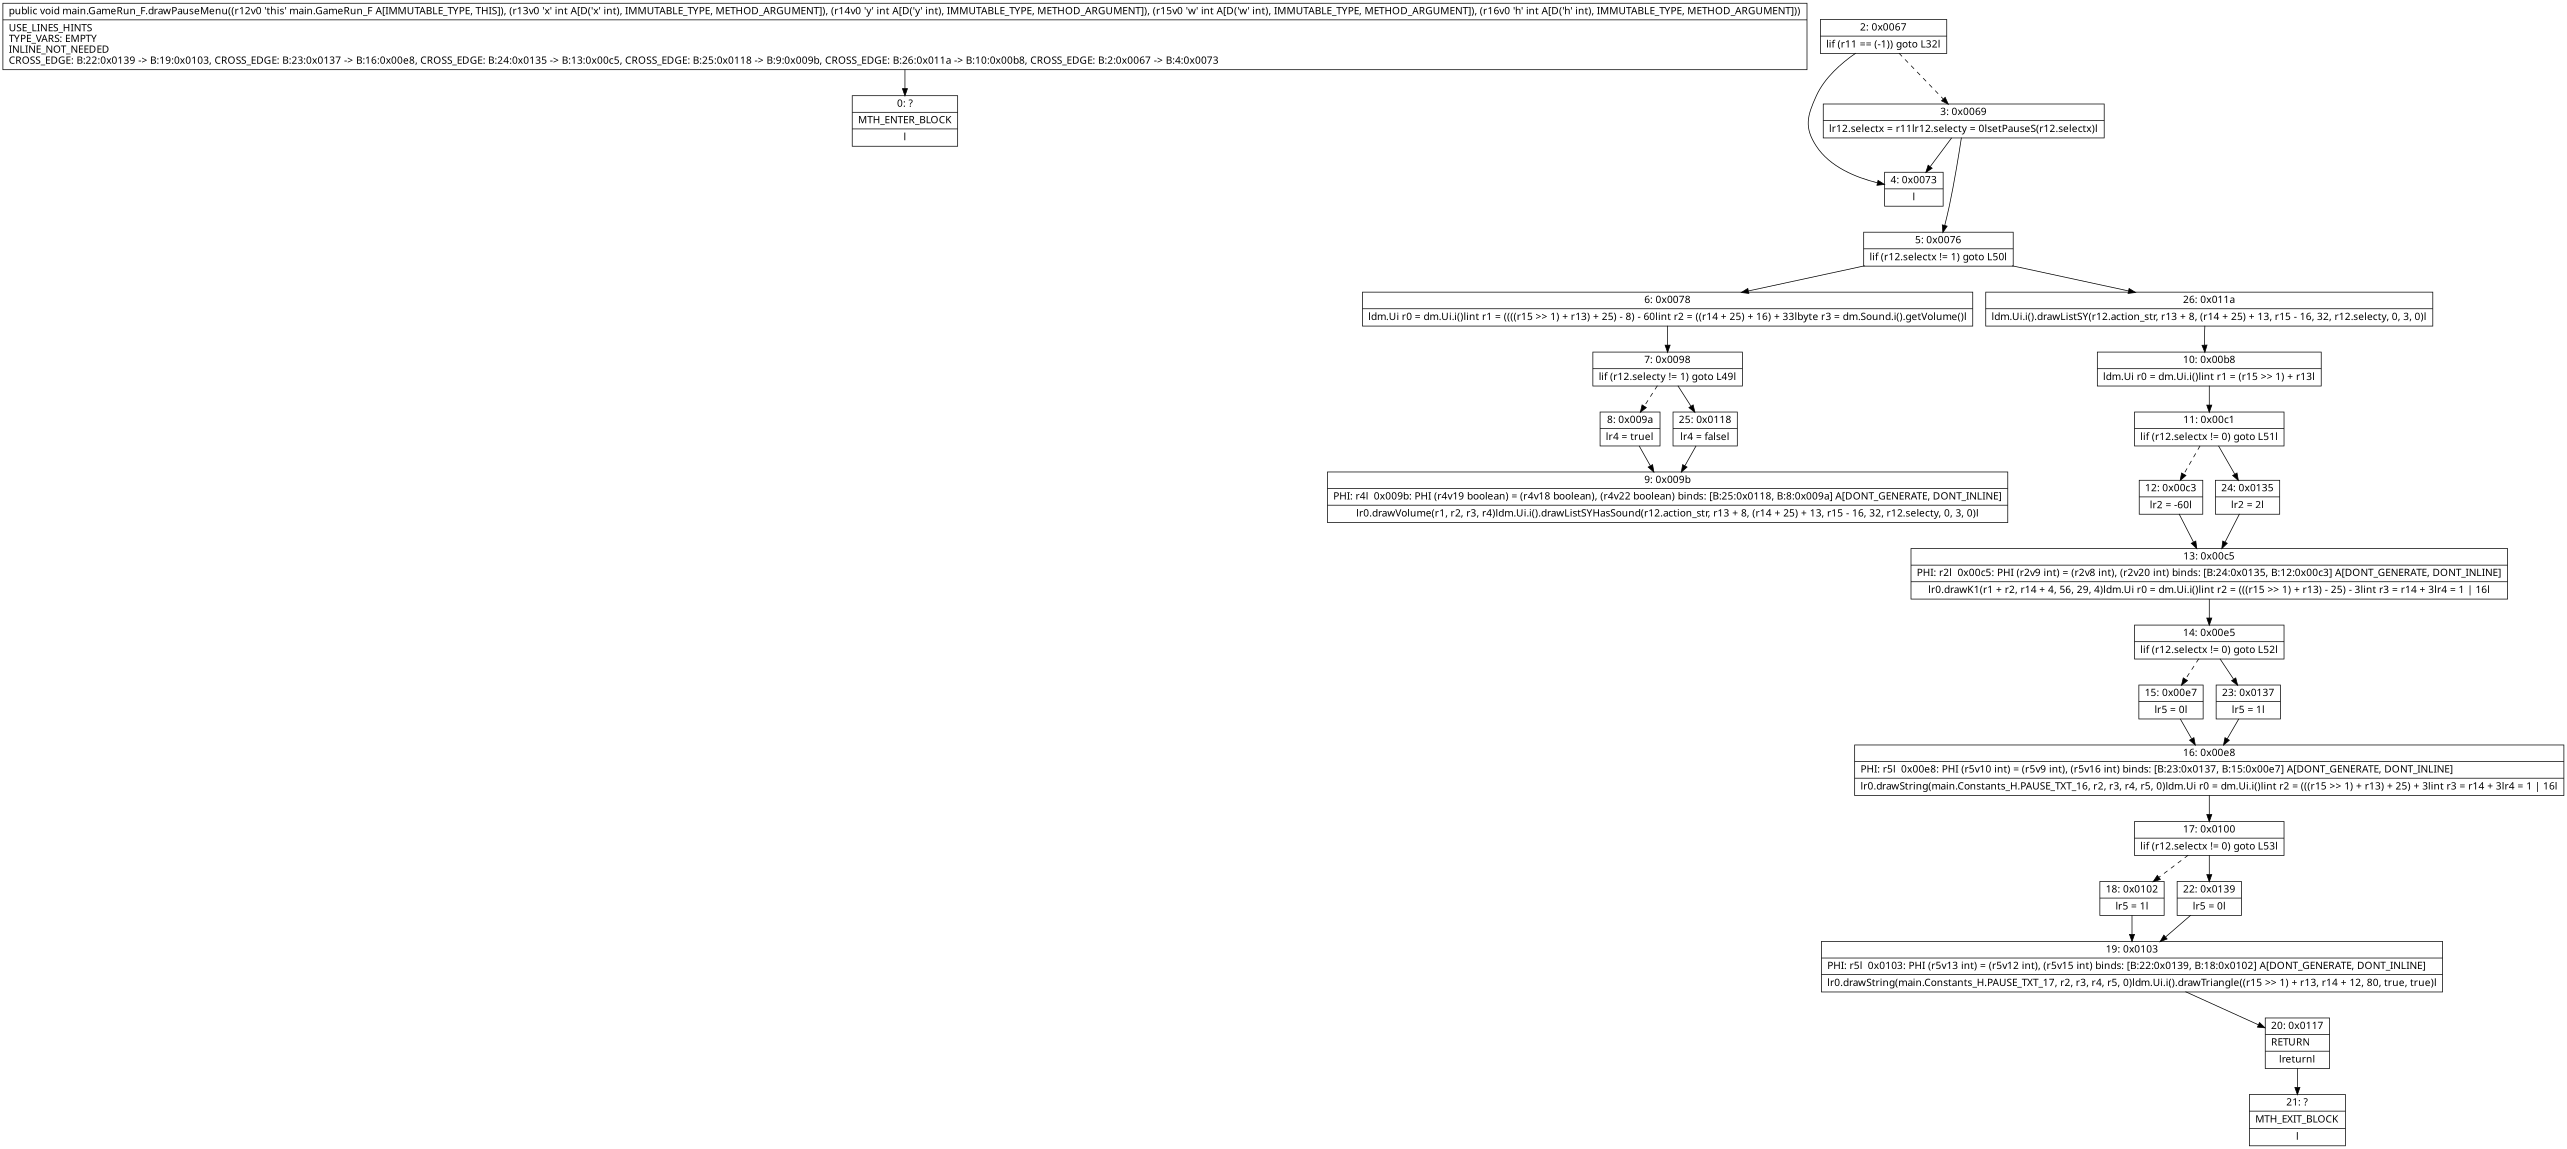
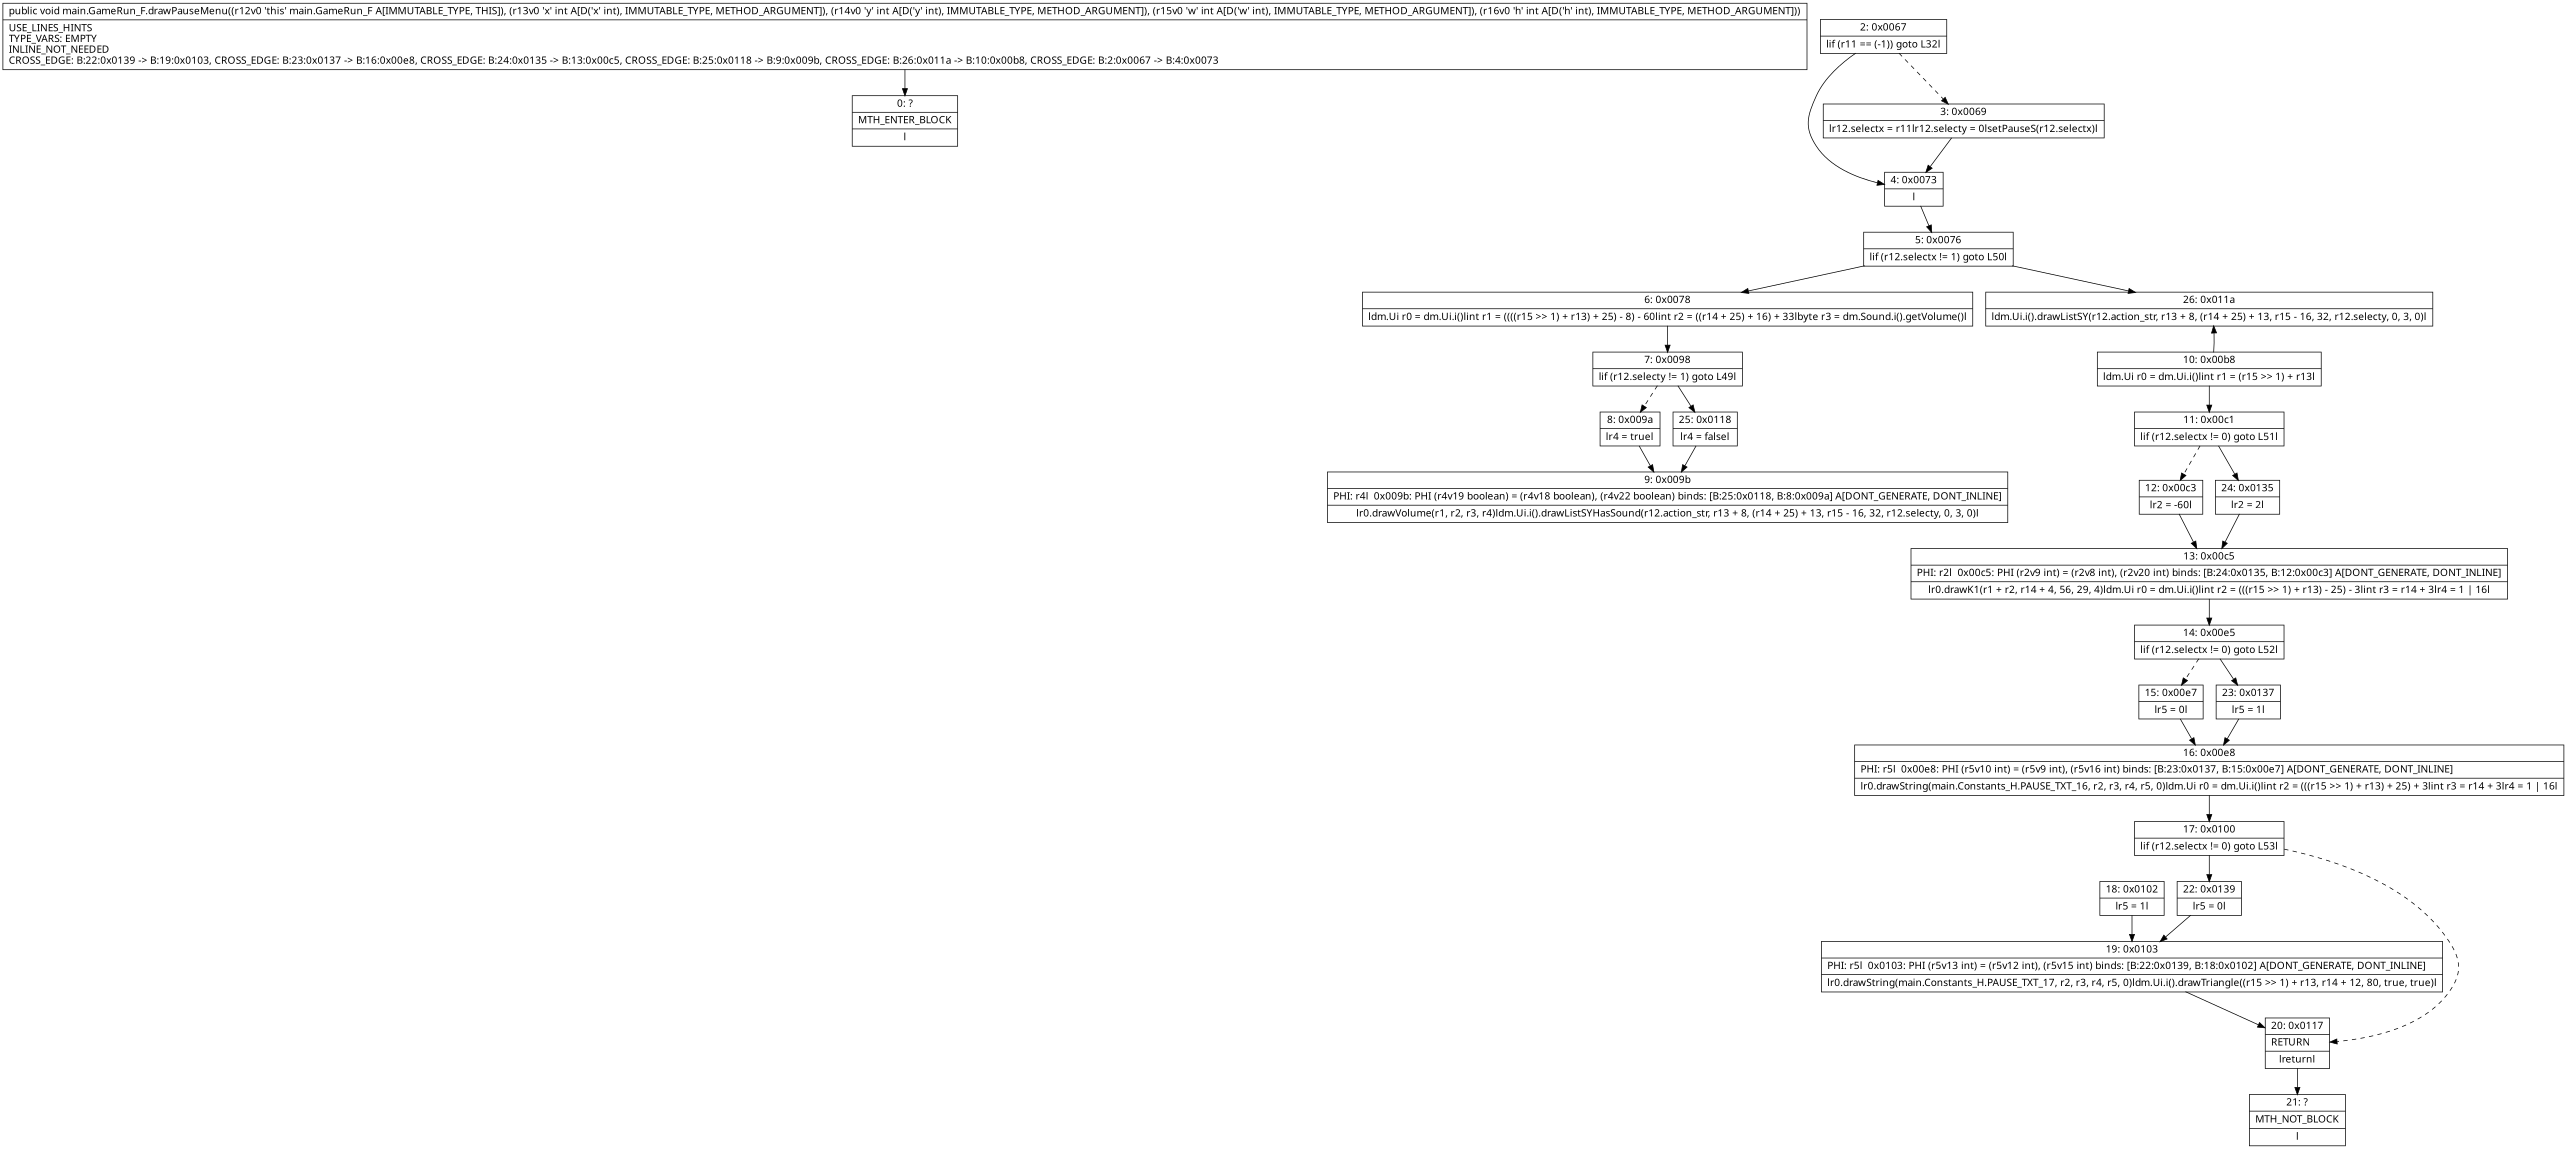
(1954, 182) -> (1925, 216)
(2204, 335) -> (2214, 343)
(2174, 866) -> (2445, 936)
(2297, 1119) -> (2297, 1119)
